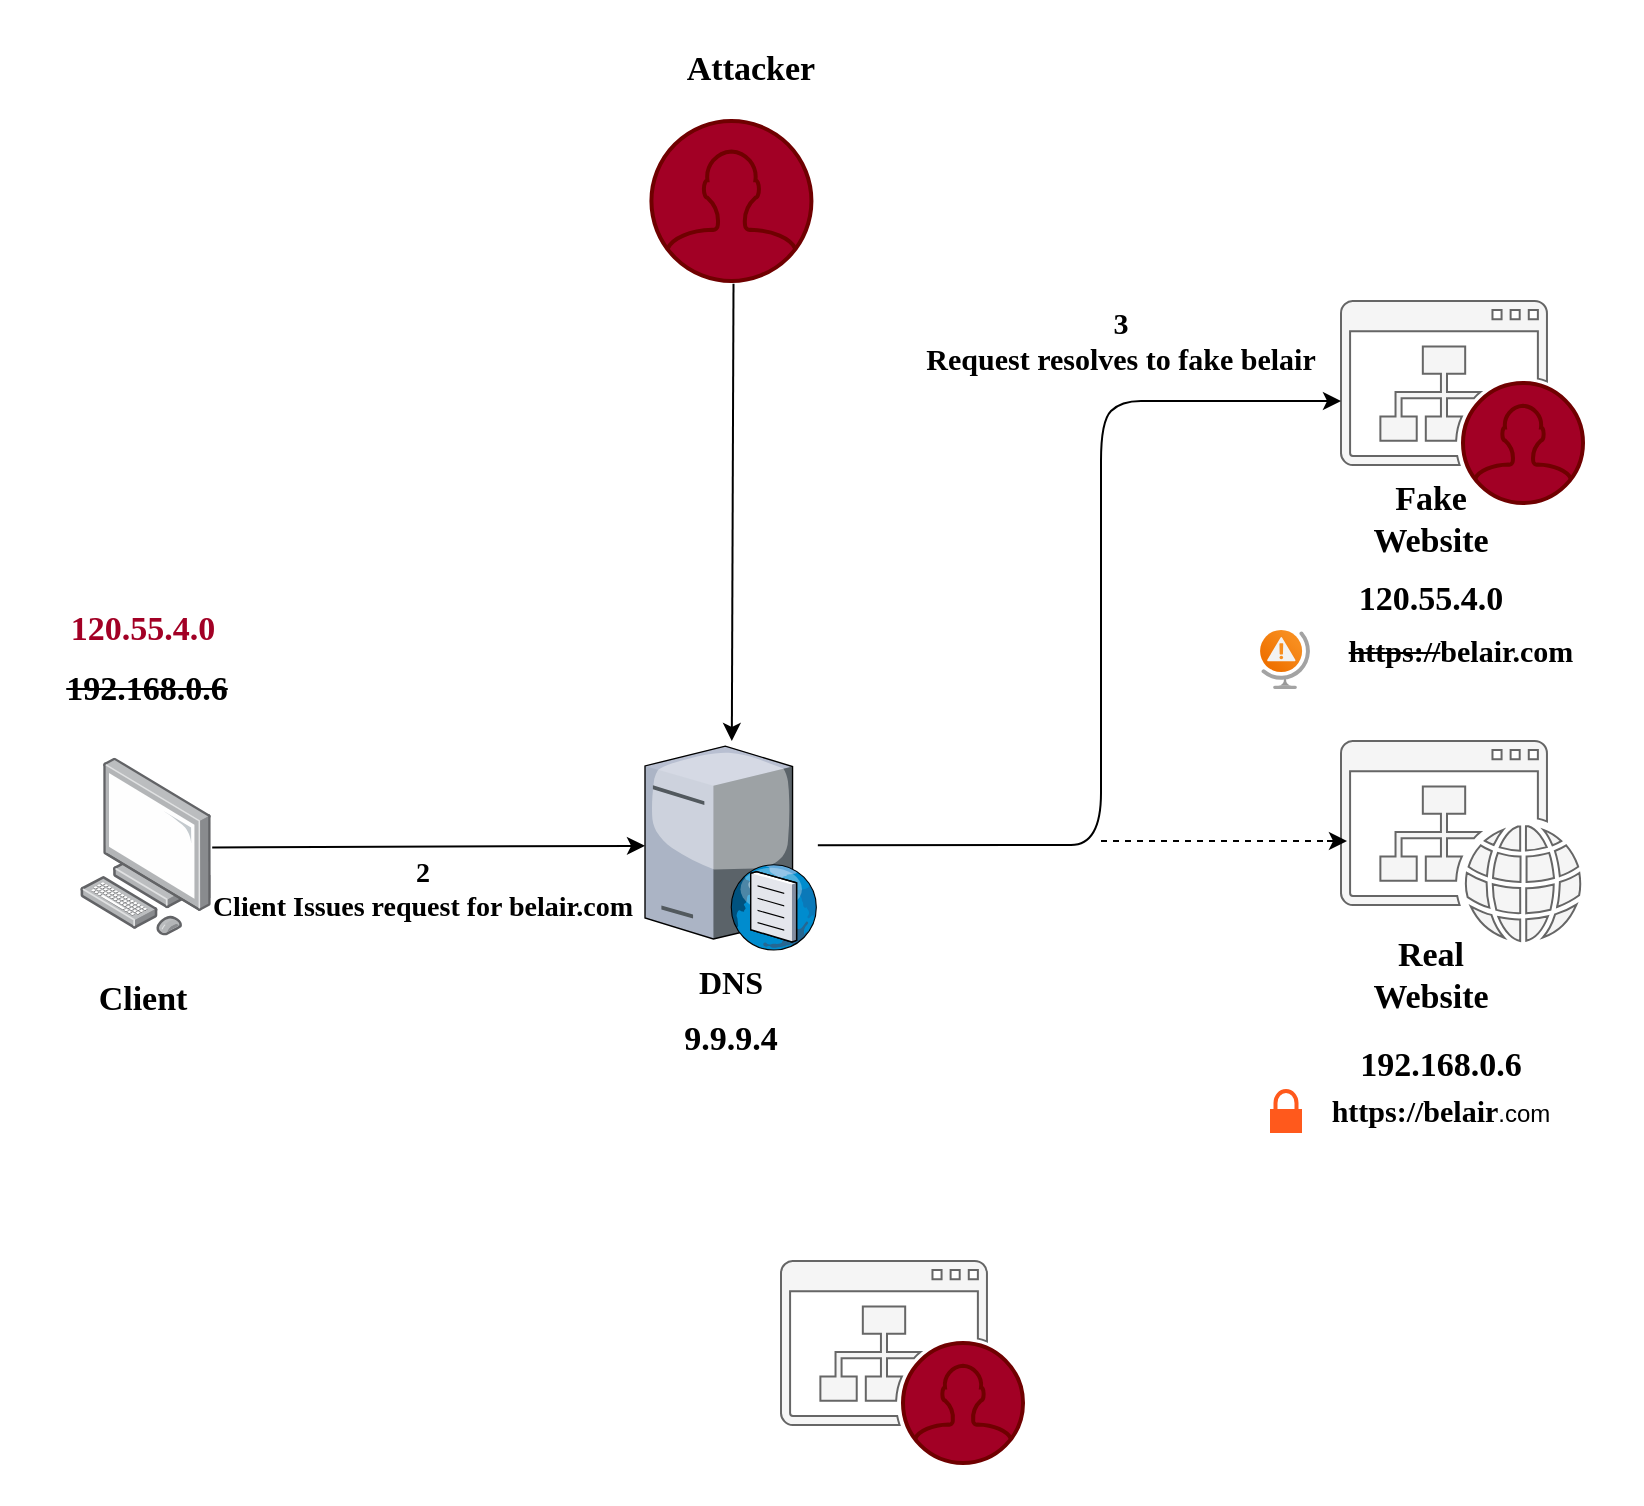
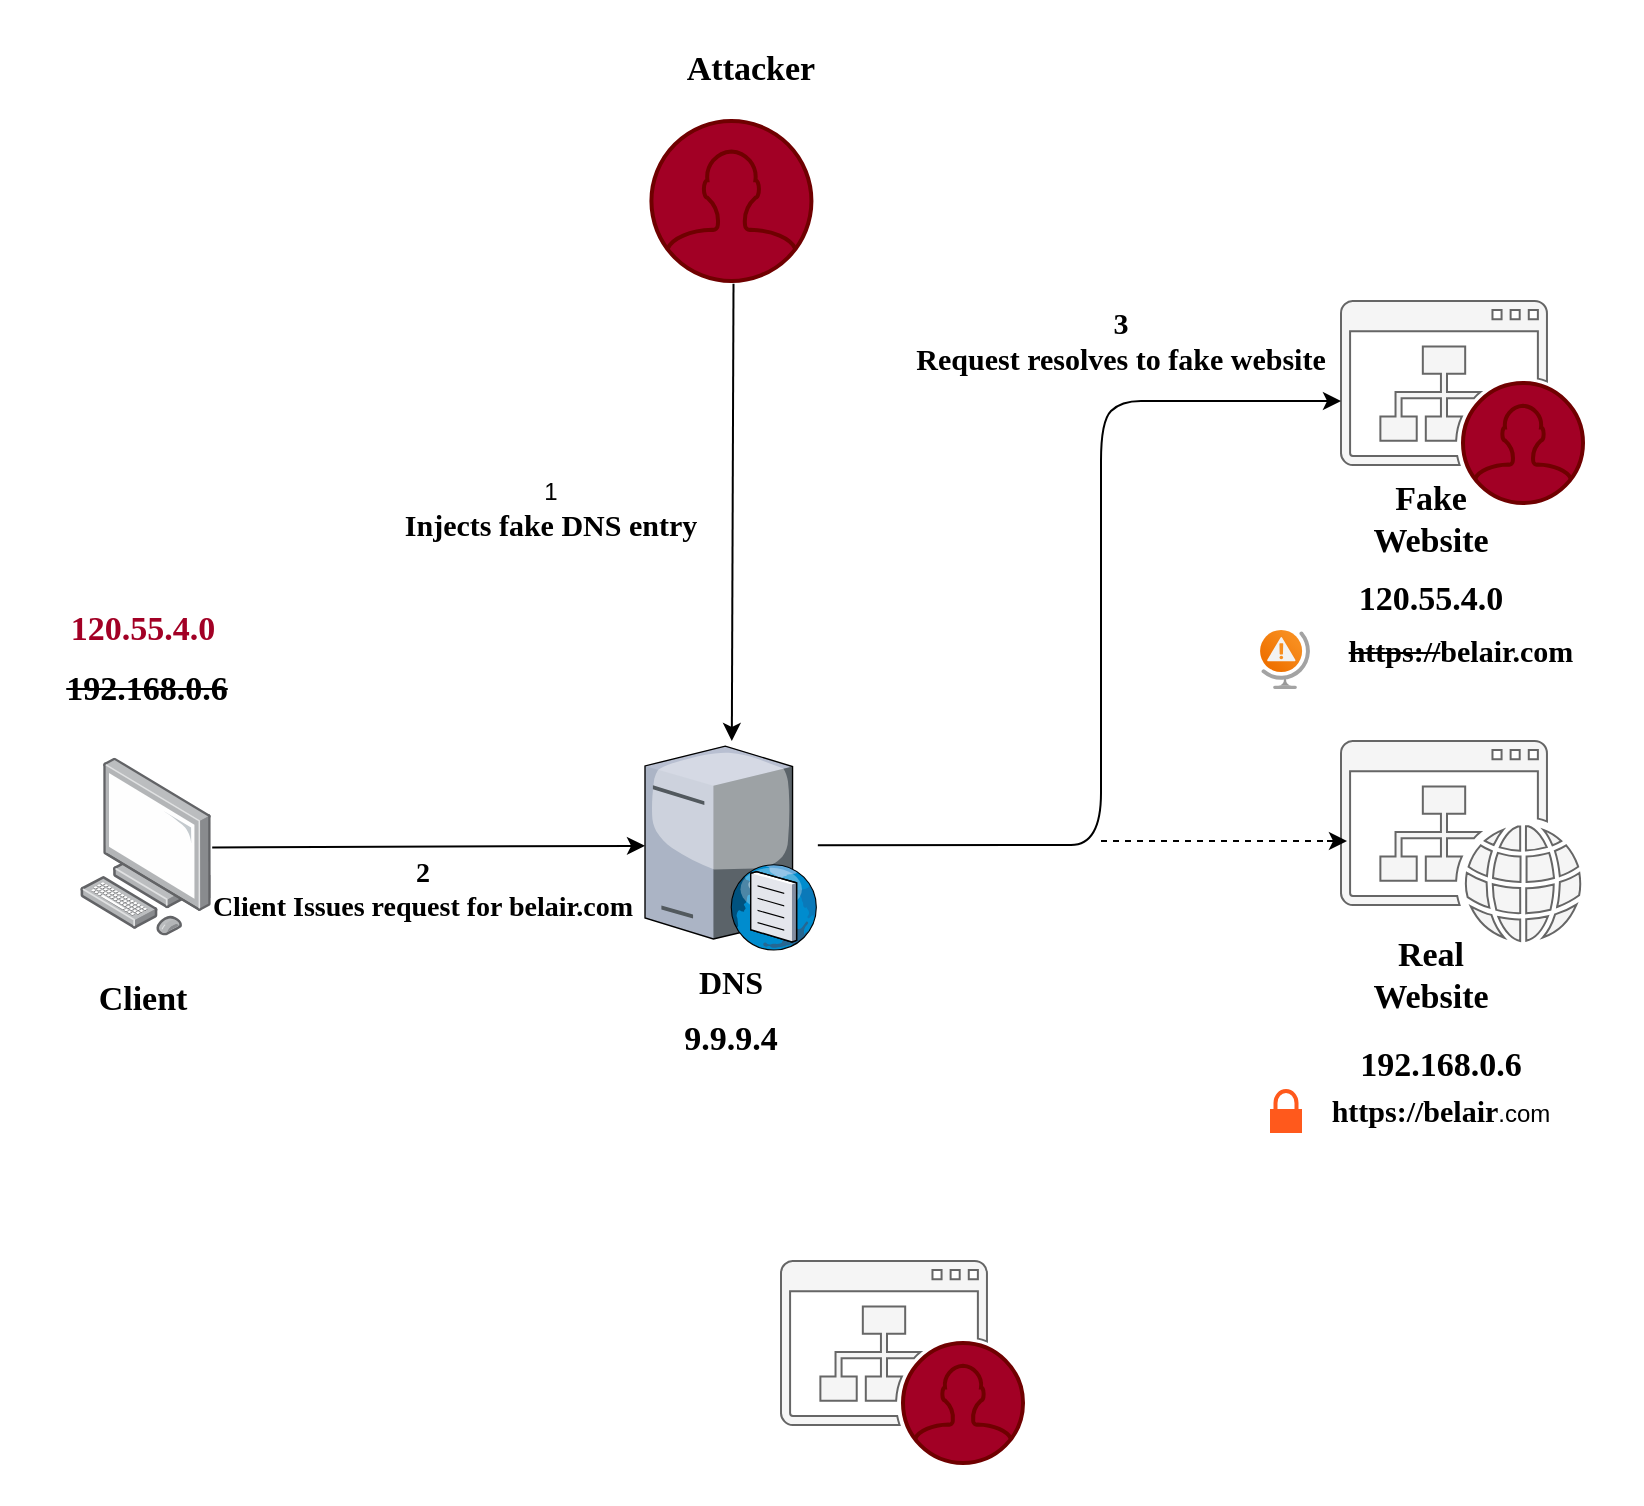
(1122, 341) -> (1122, 341)
none -> (551, 511)
